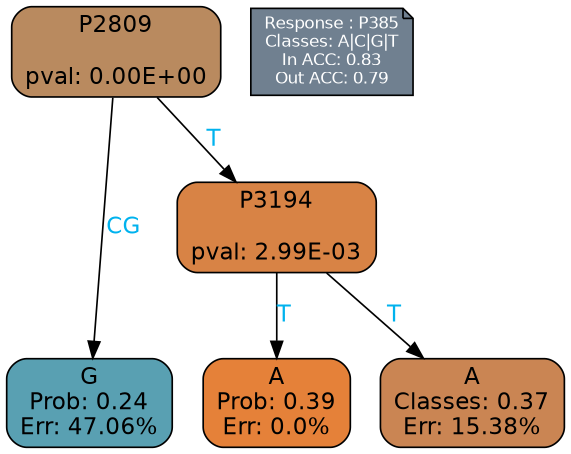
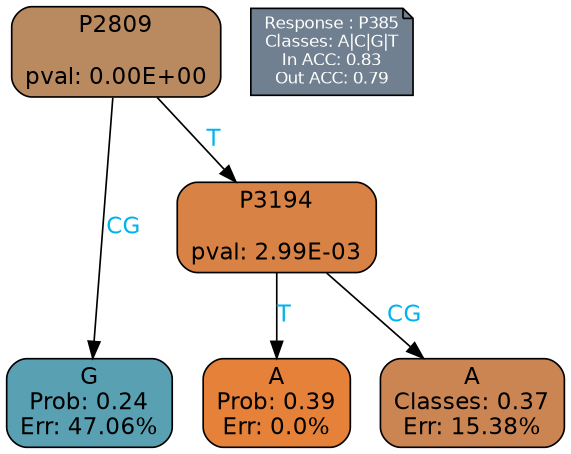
(395, 315) -> (405, 315)
